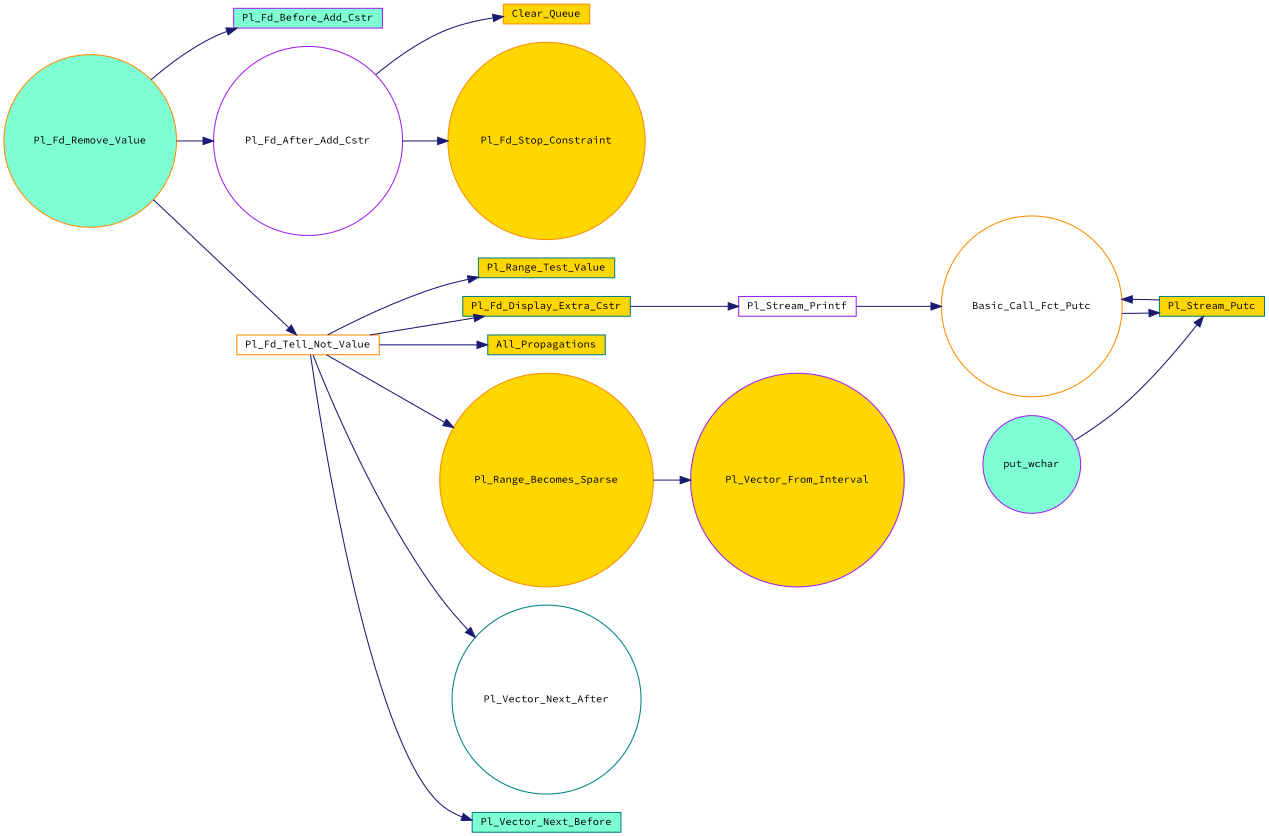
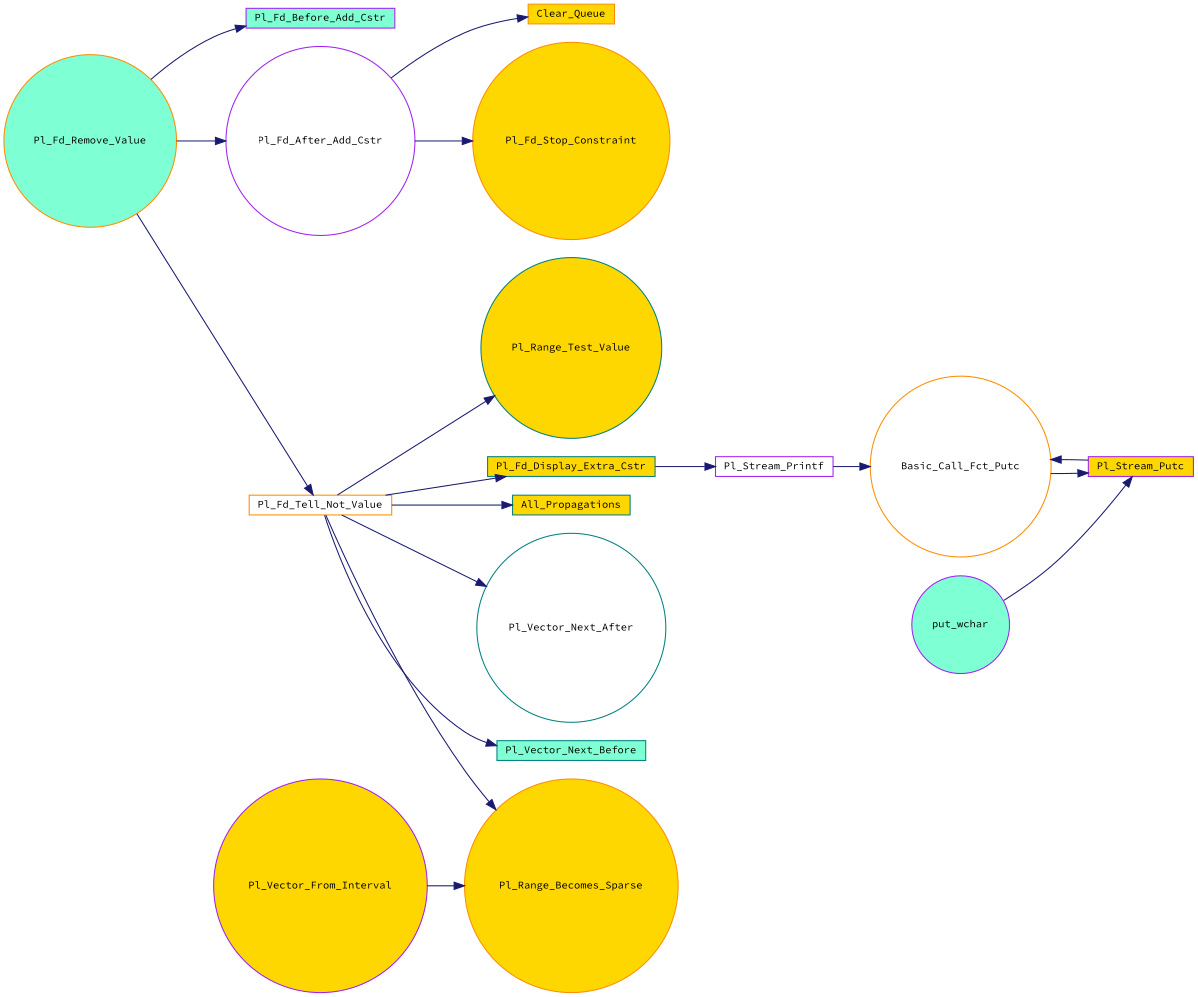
(547, 268) -> (571, 348)
(1212, 306) -> (1141, 467)
(667, 480) -> (441, 886)
